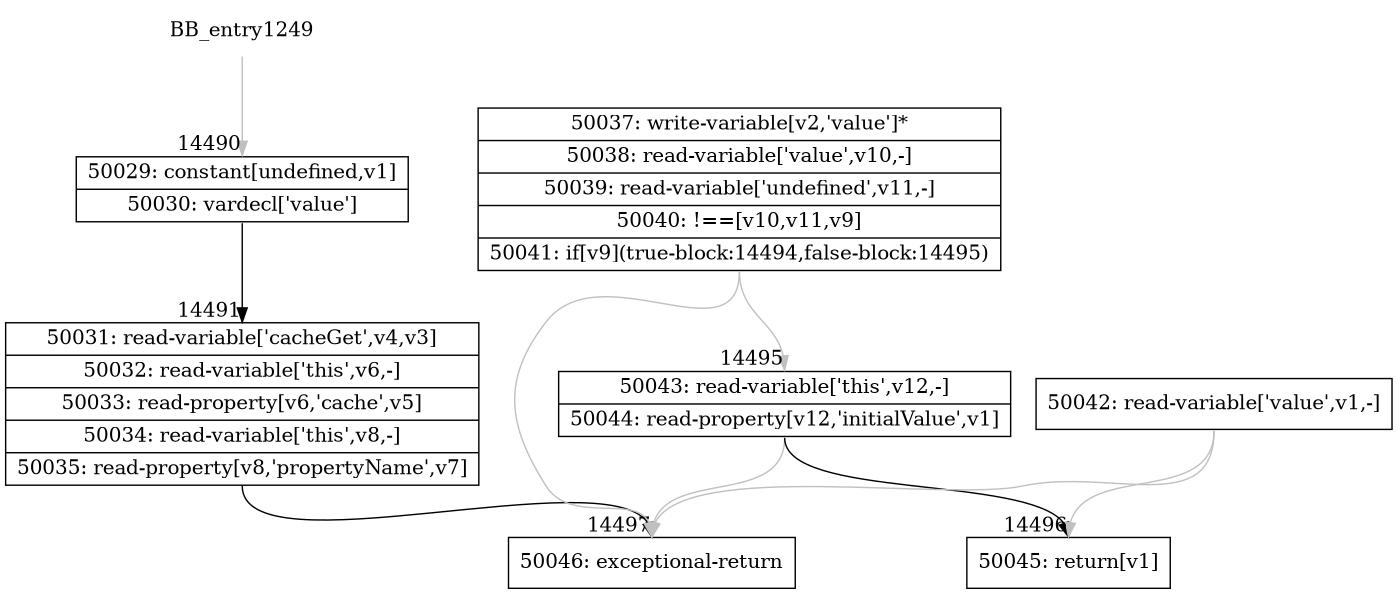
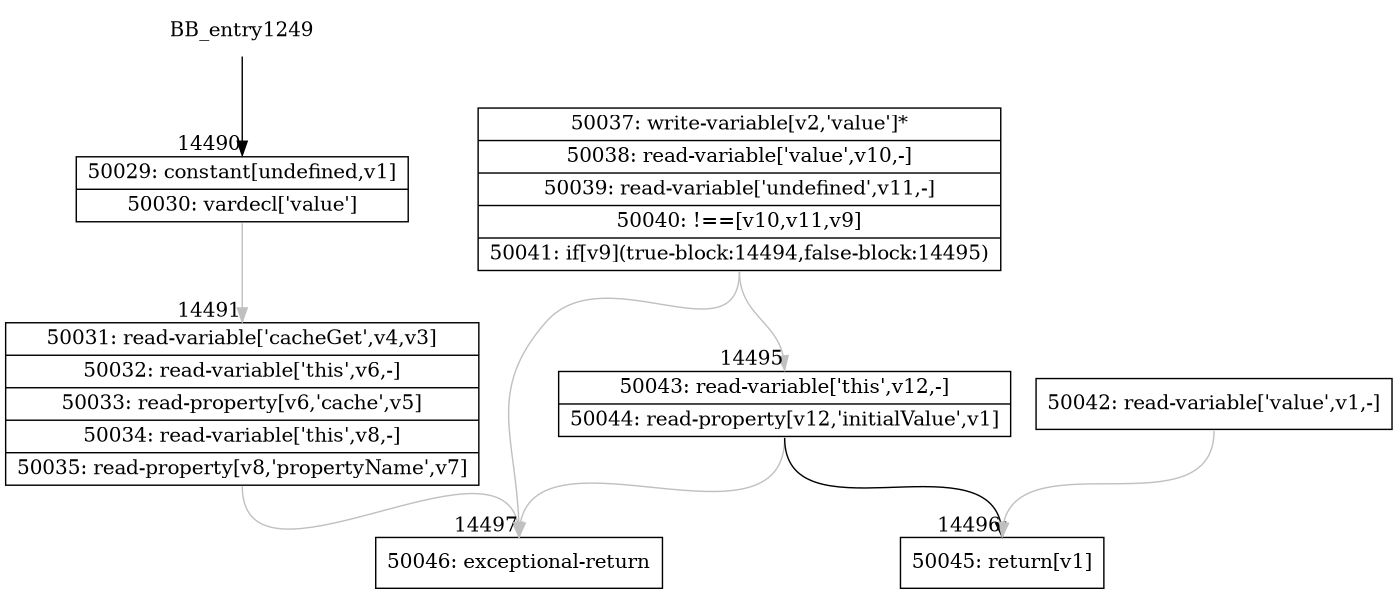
(242, 99) -> (242, 99)
(242, 266) -> (242, 266)
(1006, 488) -> none
(440, 512) -> (374, 513)
